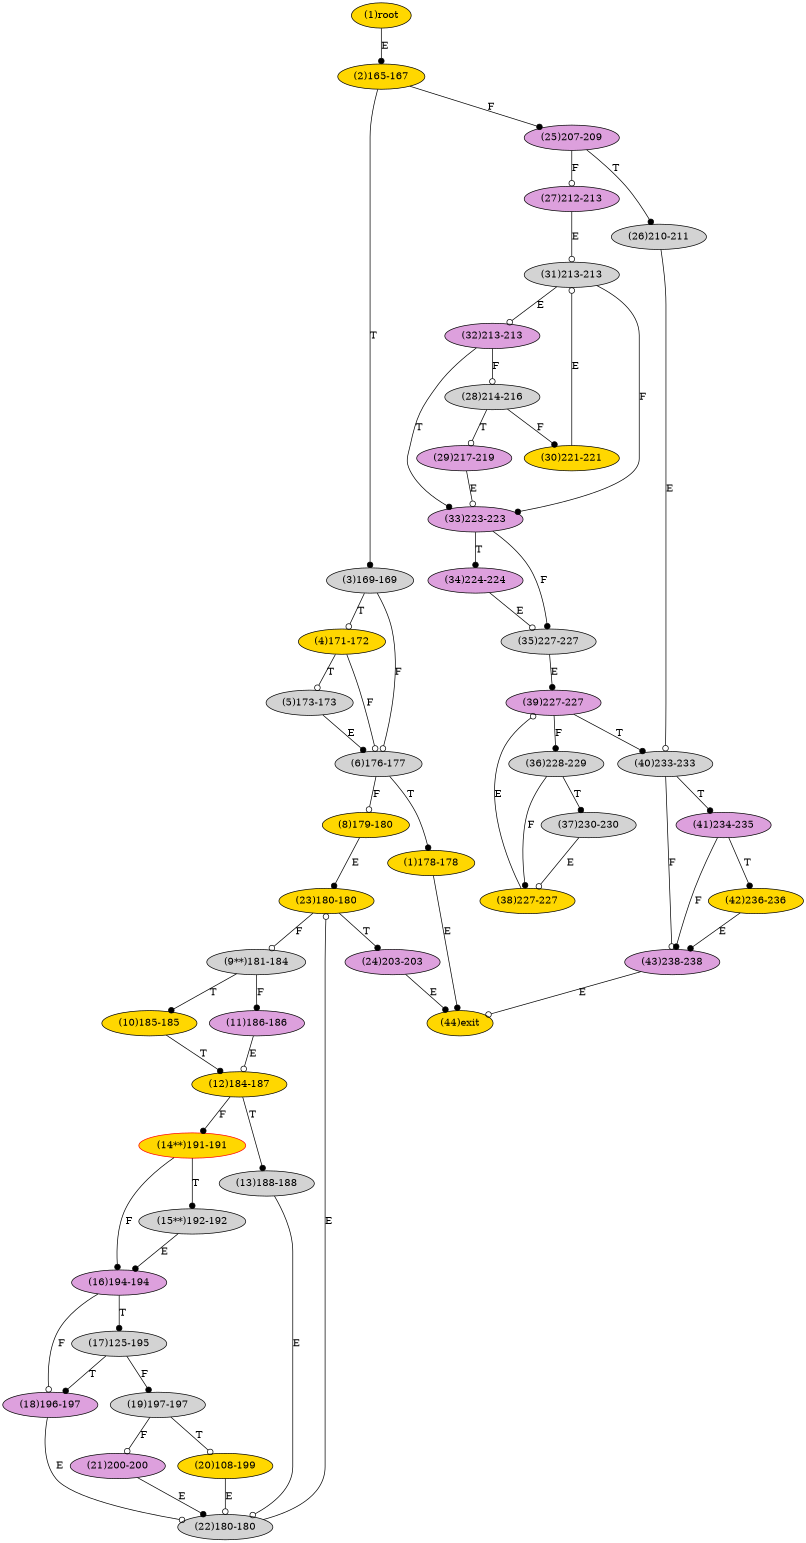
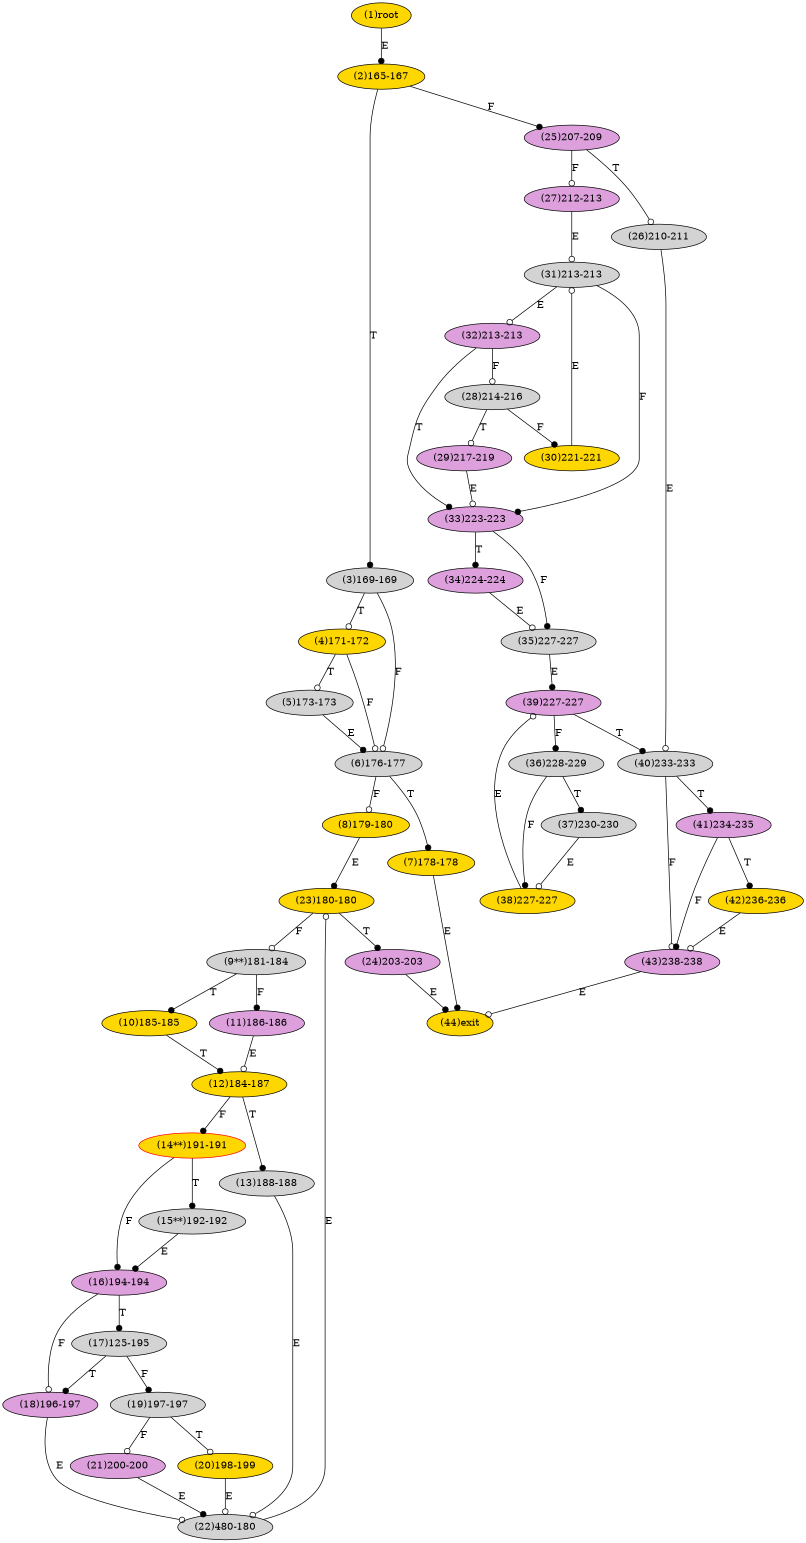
(622, 181) -> (622, 181)
(431, 863) -> (431, 863)
(717, 930) -> (717, 930)
(225, 1466) -> (225, 1466)
(225, 1527) -> (225, 1527)
